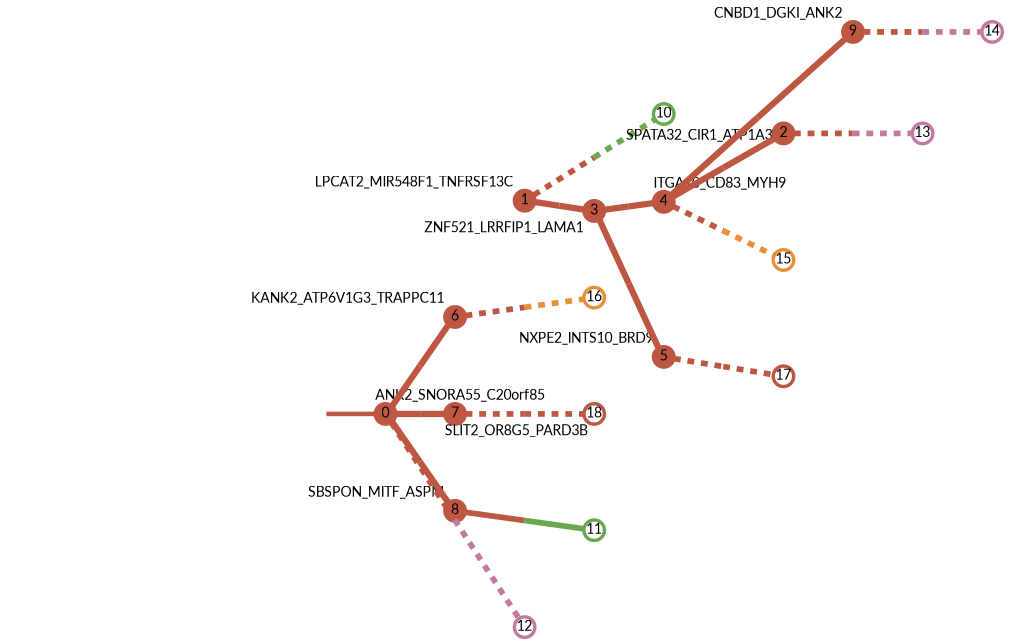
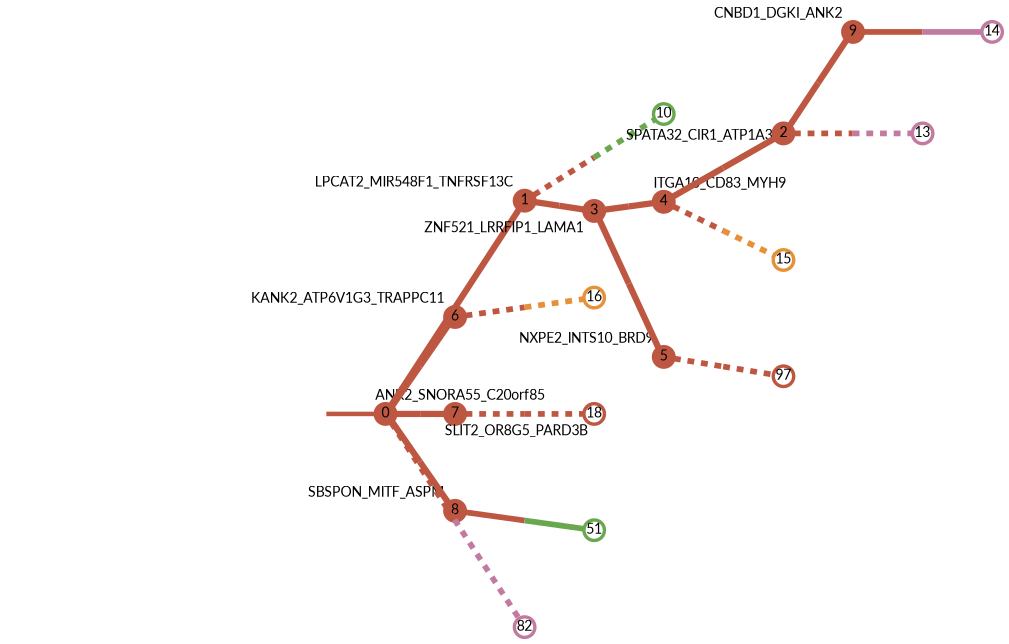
(922, 32) -> (922, 32)
(758, 117) -> (818, 83)
none -> (455, 308)
(783, 376) -> (783, 376)
(594, 530) -> (594, 530)
(525, 627) -> (525, 627)
